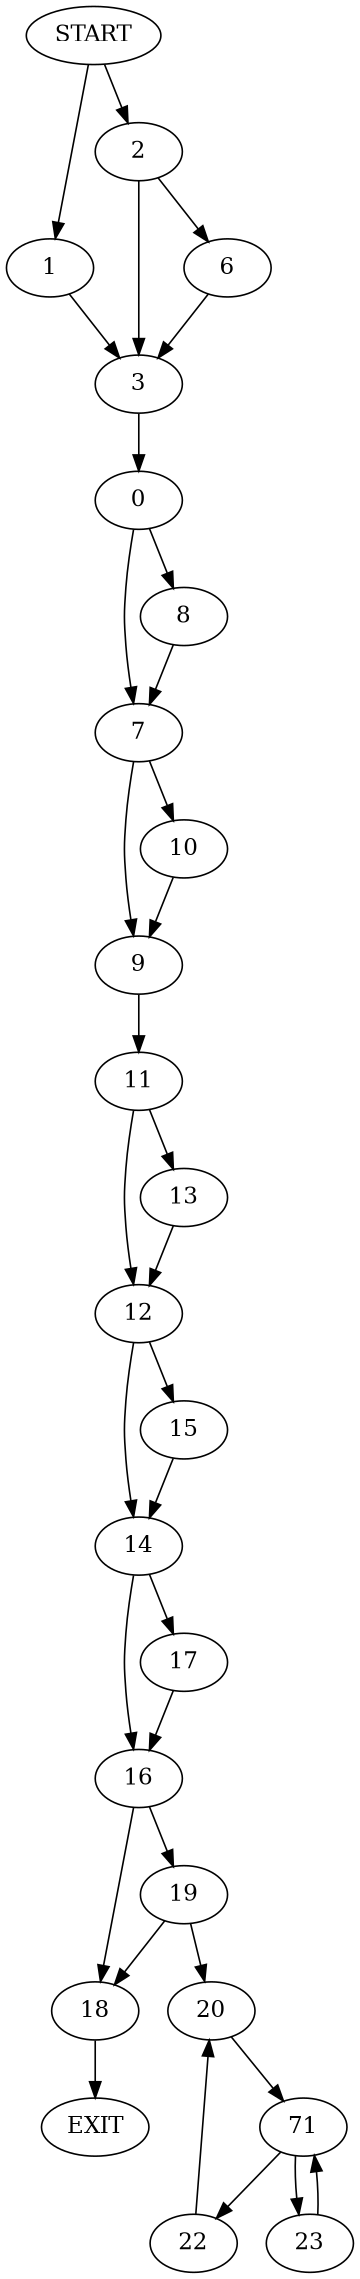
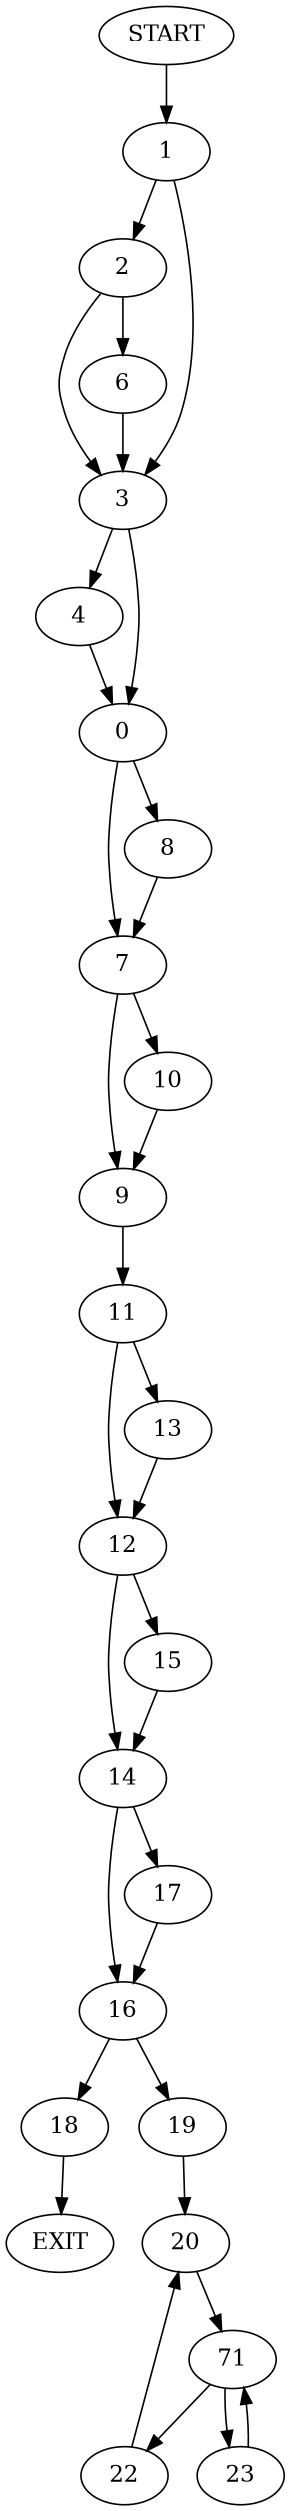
(113, 86) -> (148, 202)
none -> (79, 617)
(145, 1946) -> none
